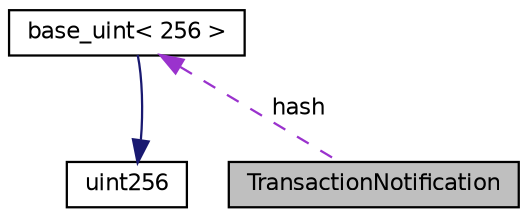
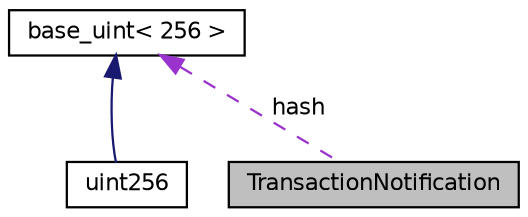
(142, 97) -> (112, 121)
